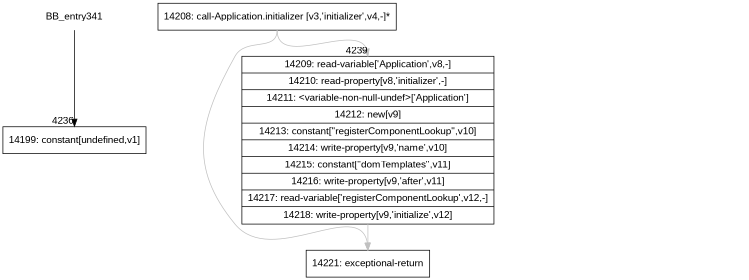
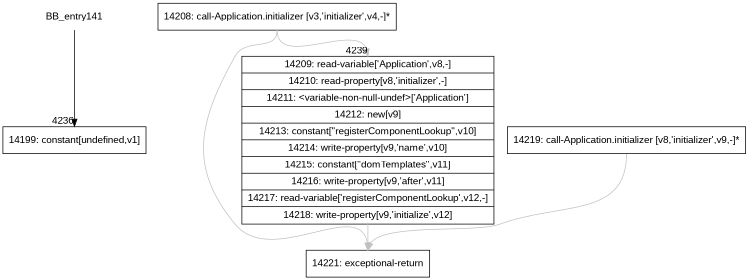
(74, 17) -> (74, 17)
none -> (627, 140)
